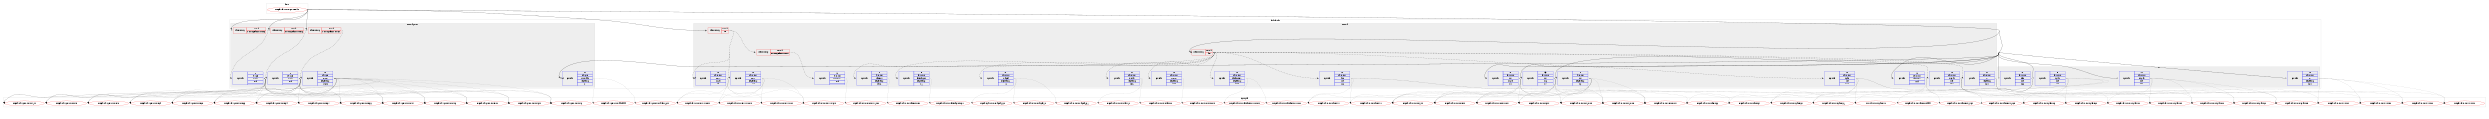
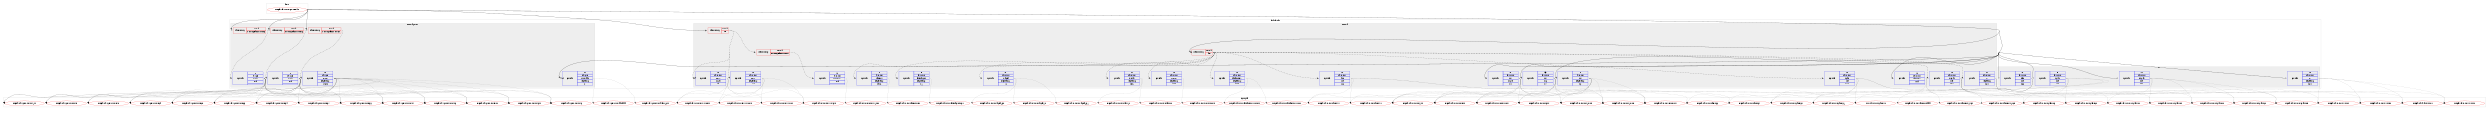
(992, 103) -> (992, 103)
(2423, 103) -> (2423, 103)
